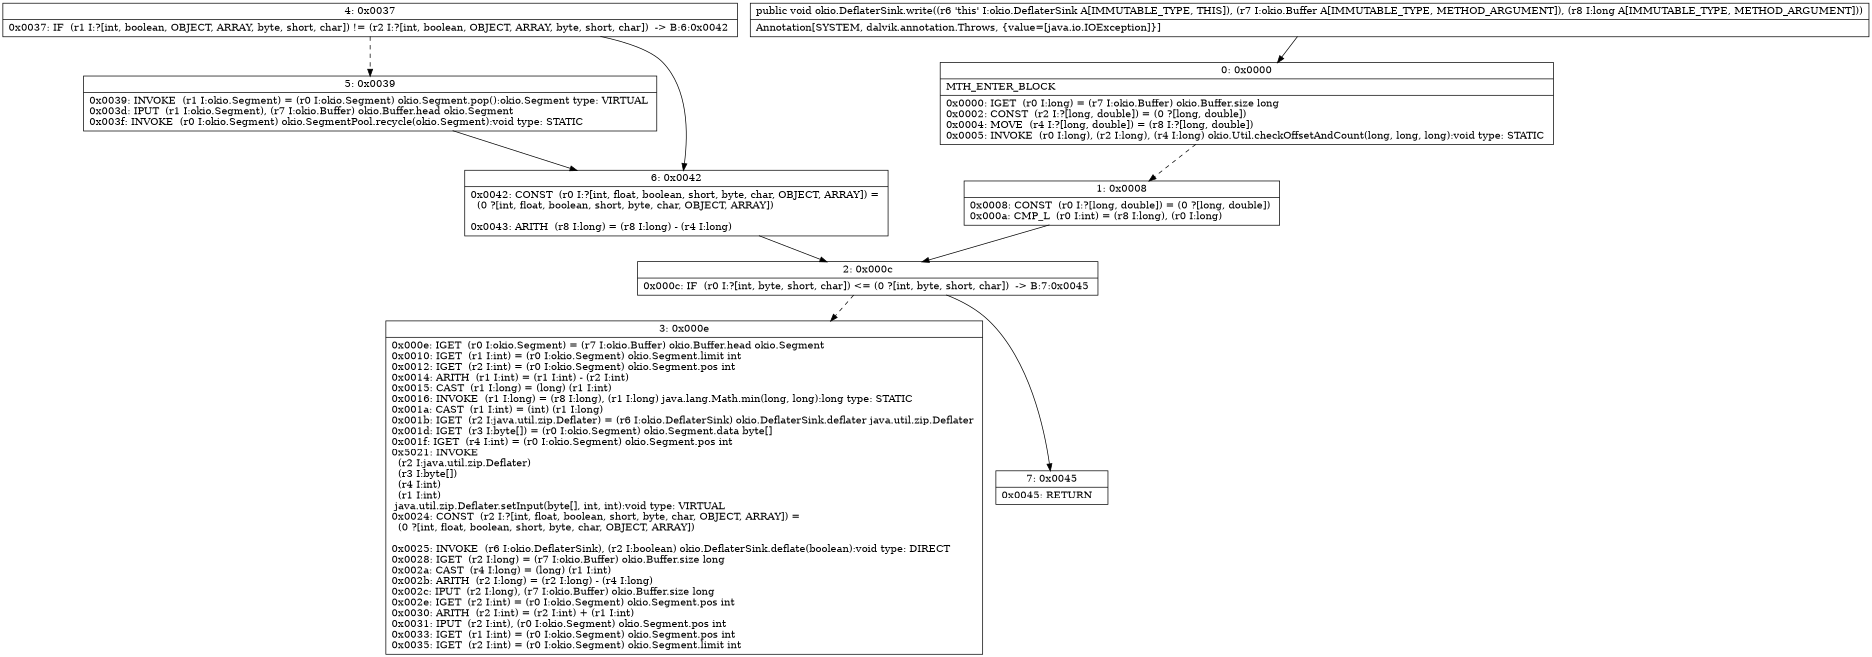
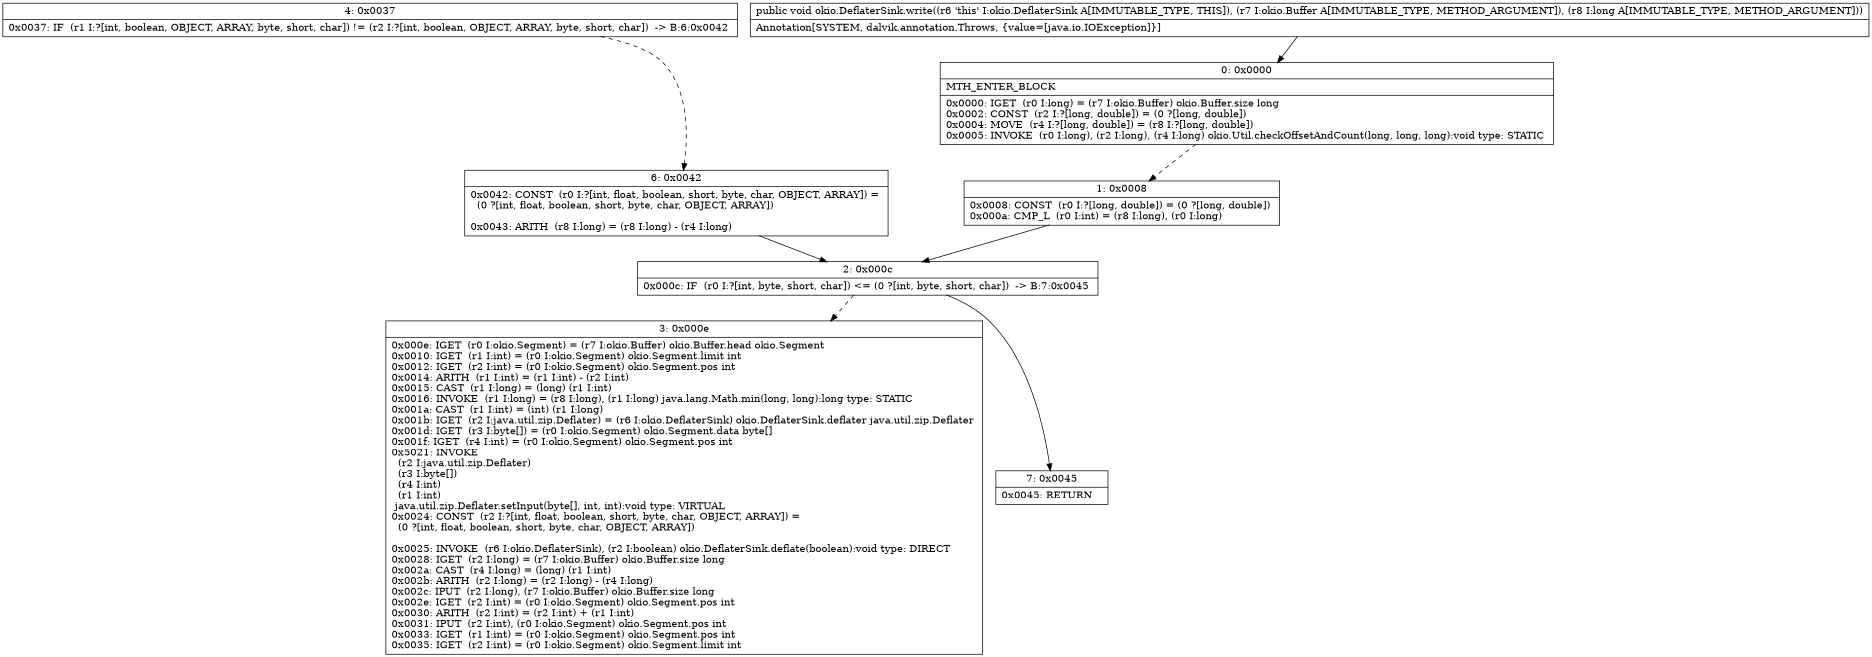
(674, 78) -> (674, 78)
(370, 104) -> none
